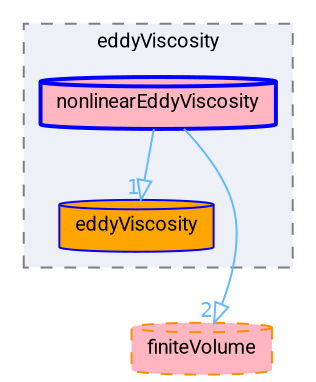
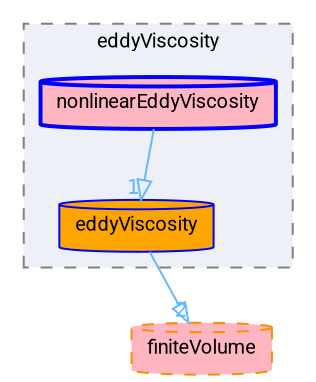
(234, 210) -> (165, 280)
